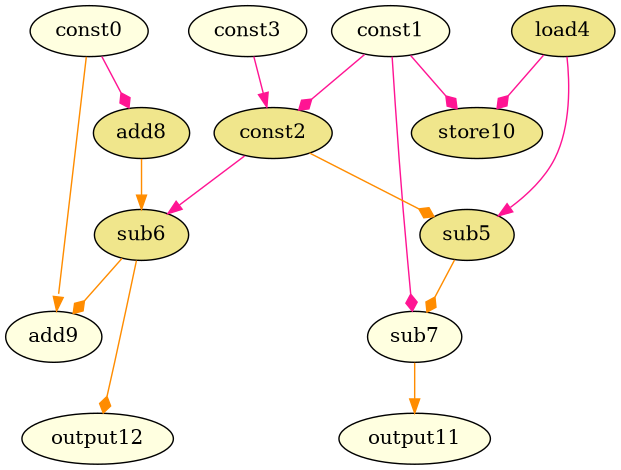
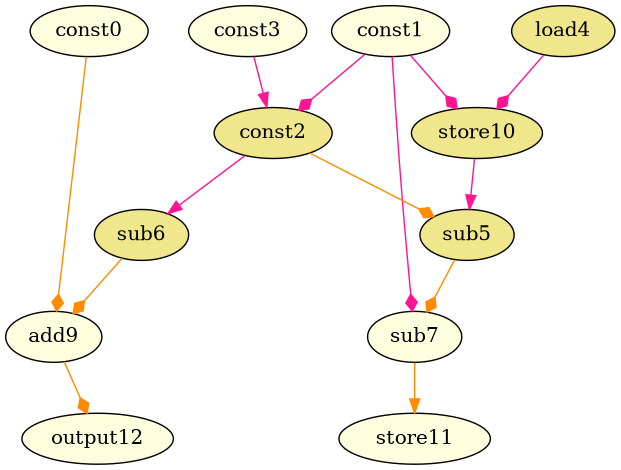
(142, 133) -> none
(561, 141) -> (473, 177)
(72, 175) -> (72, 175)
(122, 328) -> (72, 380)
(415, 439) -> (415, 439)
